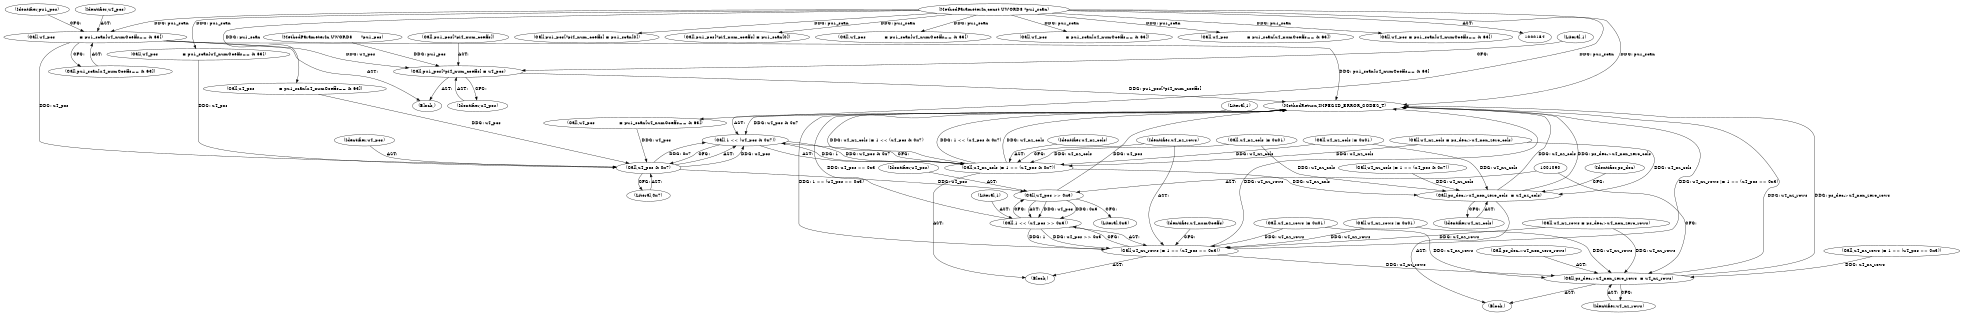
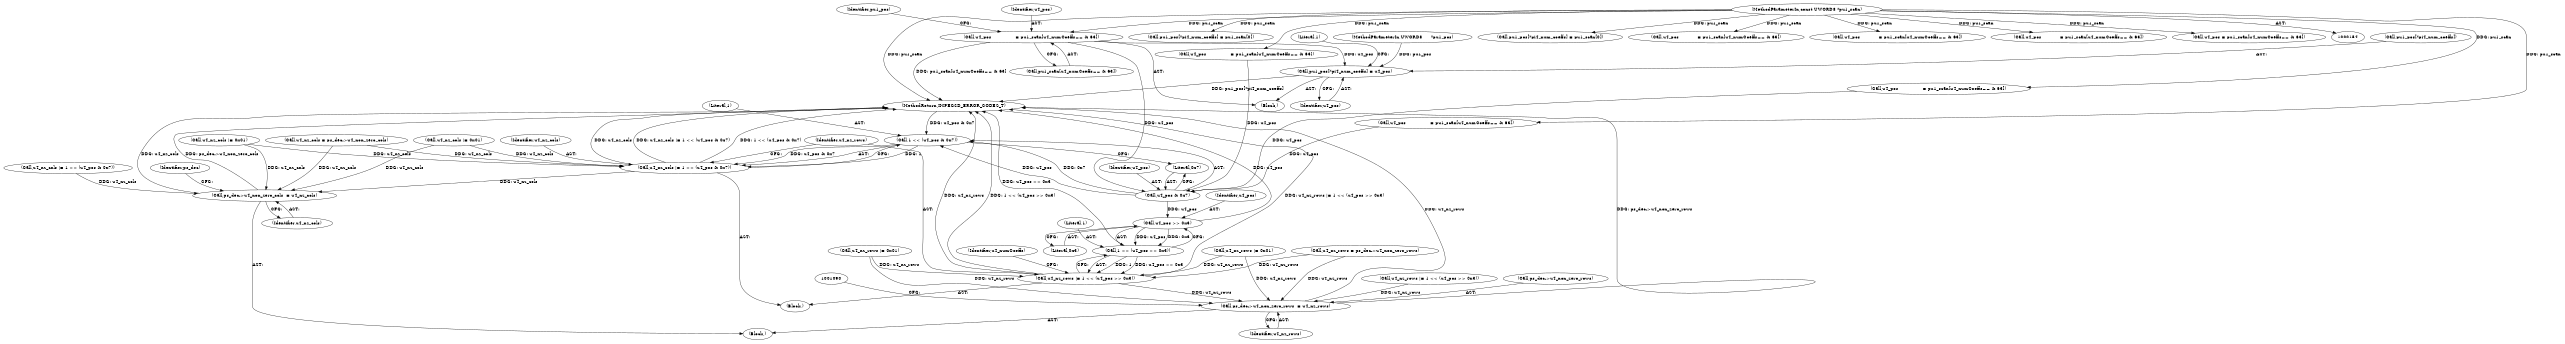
(696, 153) -> (1068, 150)
(1297, 177) -> (1095, 230)
